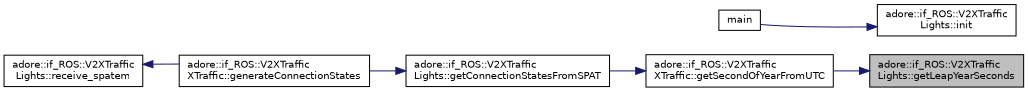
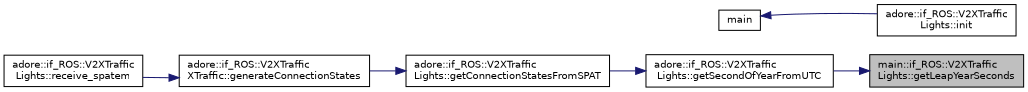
(814, 27) -> (824, 14)
(166, 64) -> (156, 78)
(740, 71) -> (740, 71)
(947, 71) -> (947, 71)
